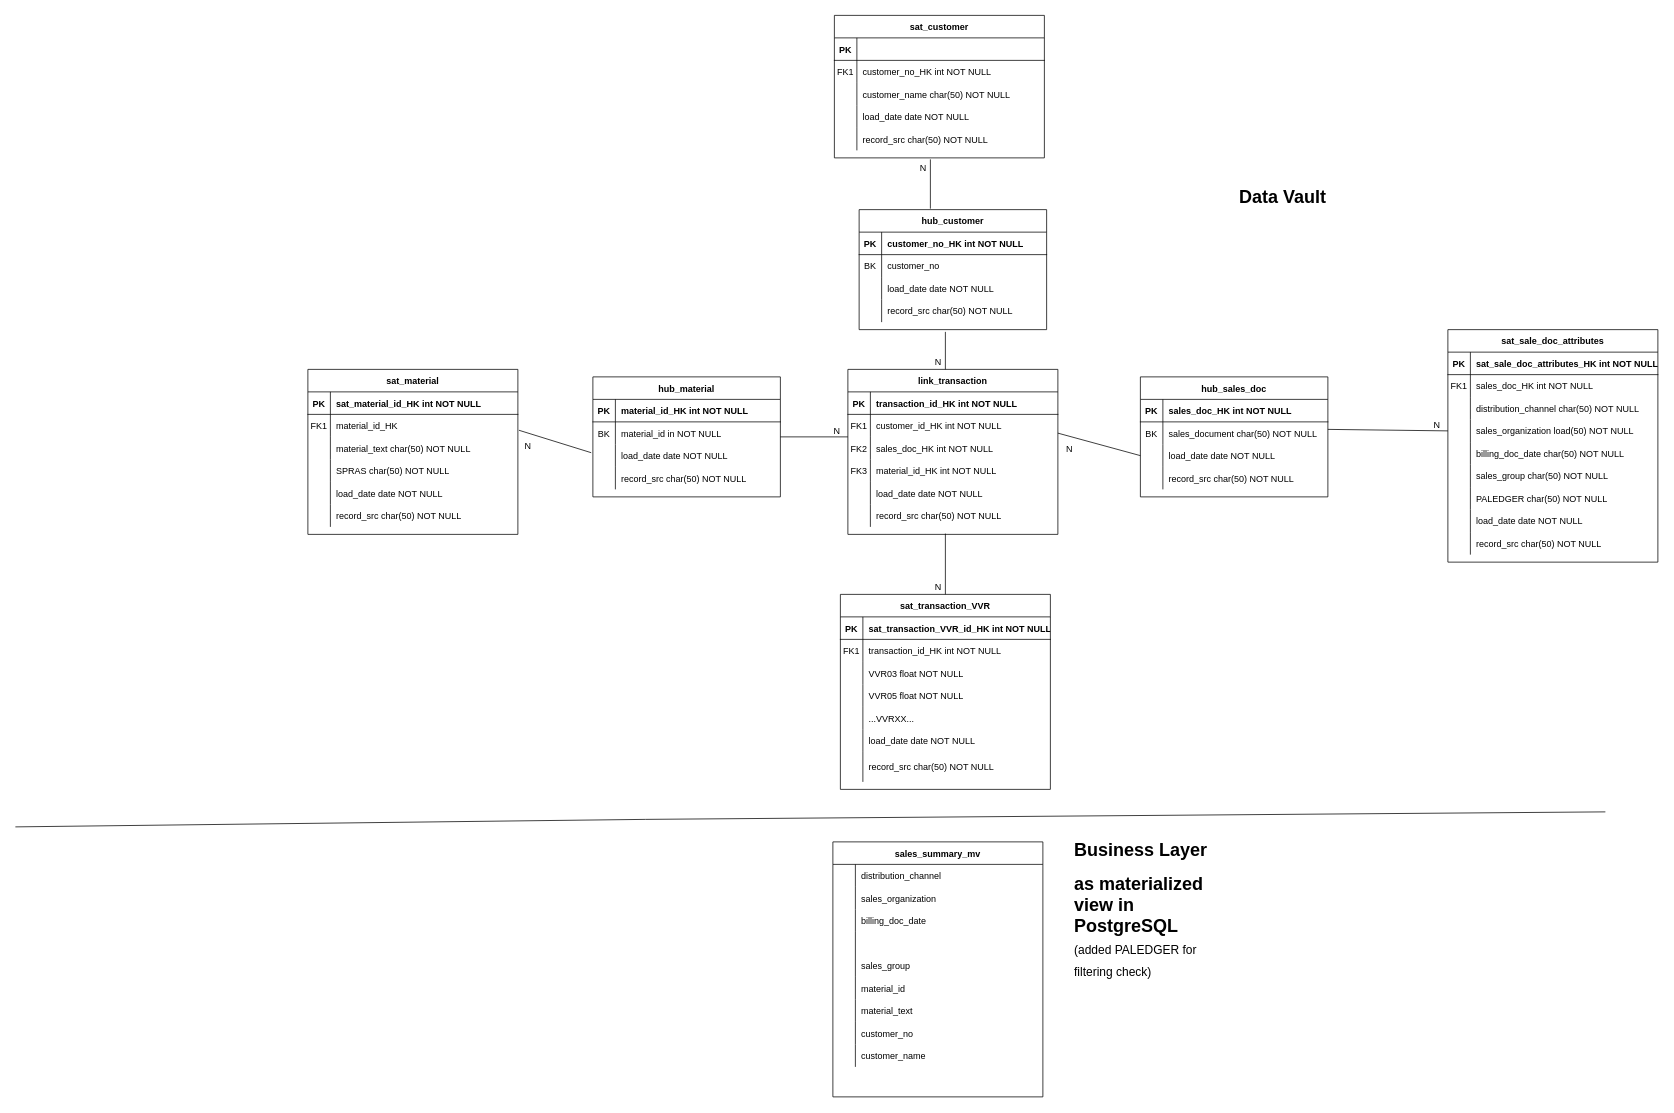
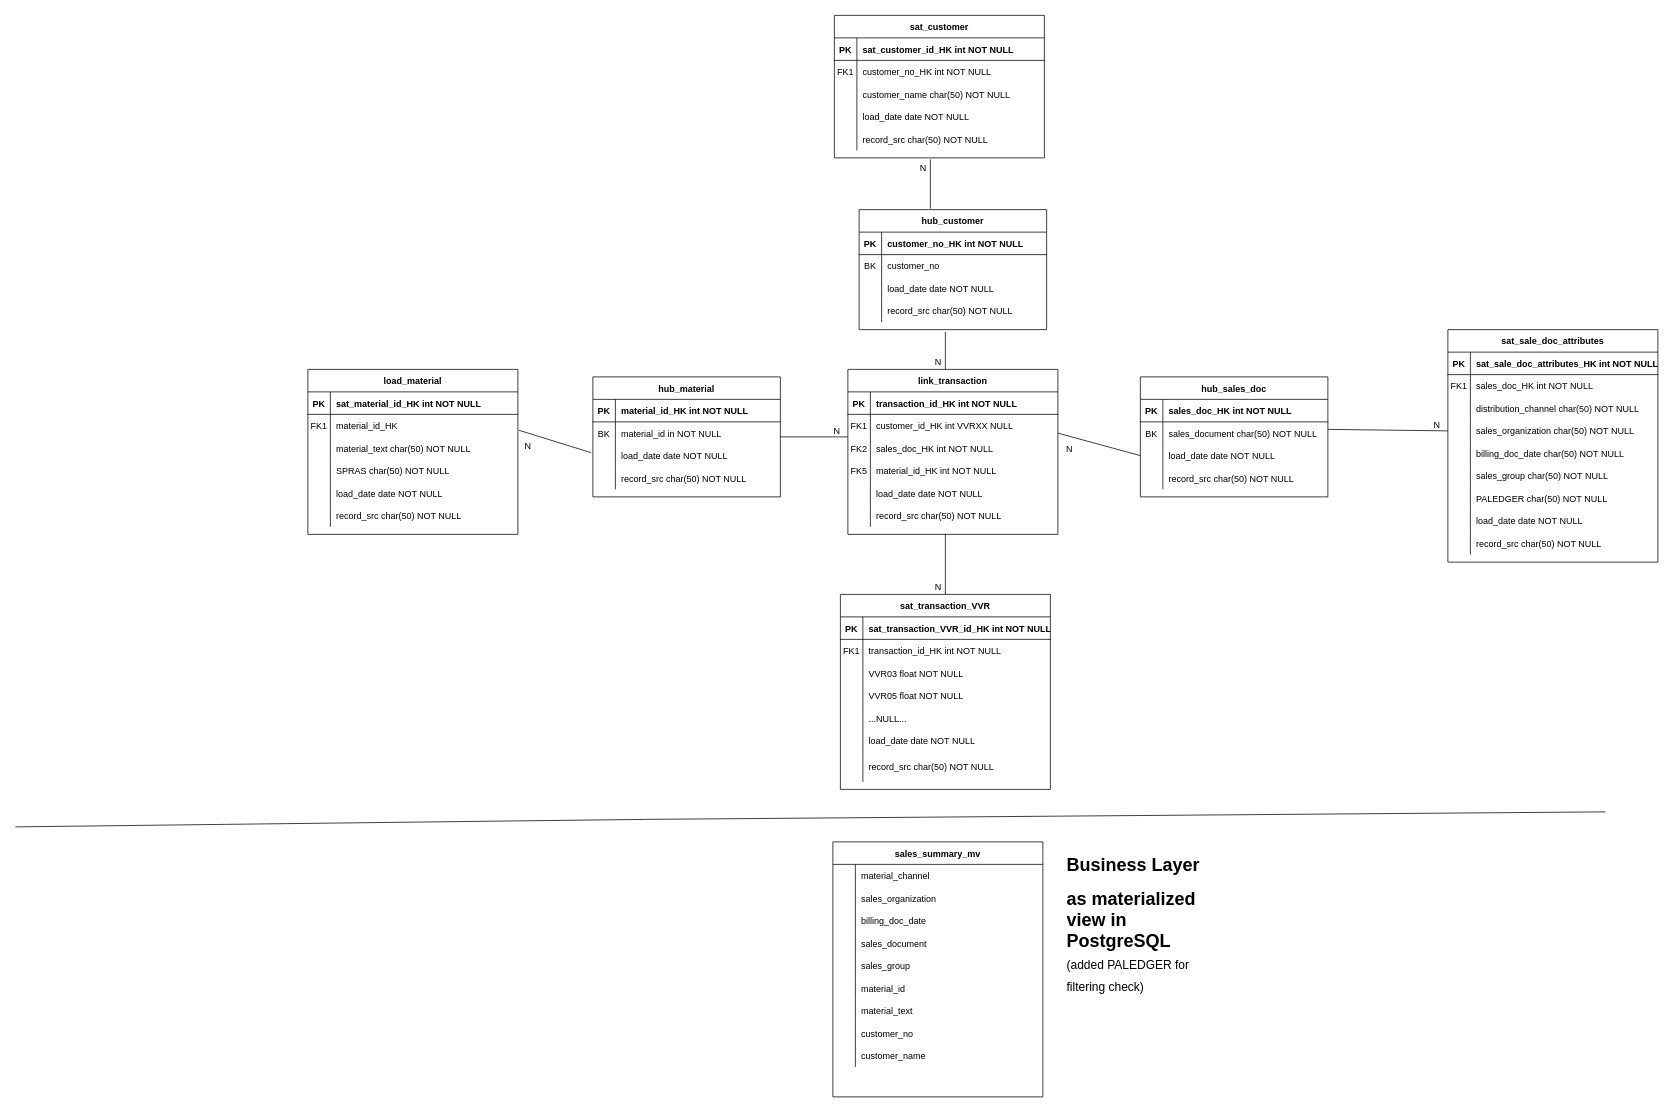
none -> (951, 49)
(1305, 227) -> none
(413, 381) -> (413, 381)
(938, 426) -> (943, 426)
(1559, 431) -> (1560, 431)
(859, 471) -> (859, 471)
(889, 719) -> (887, 719)
(907, 876) -> (898, 876)
none -> (949, 943)
(1140, 947) -> (1133, 962)
